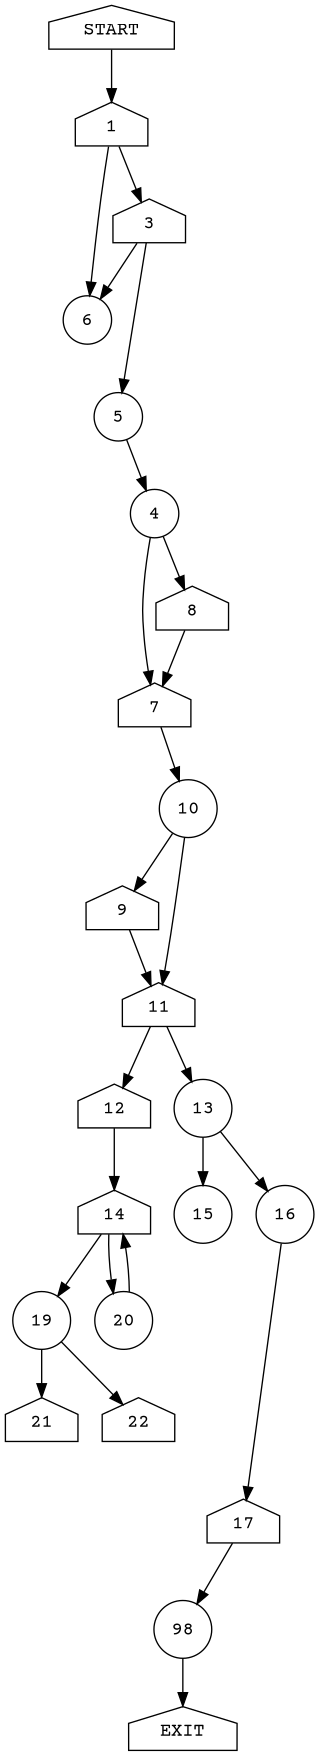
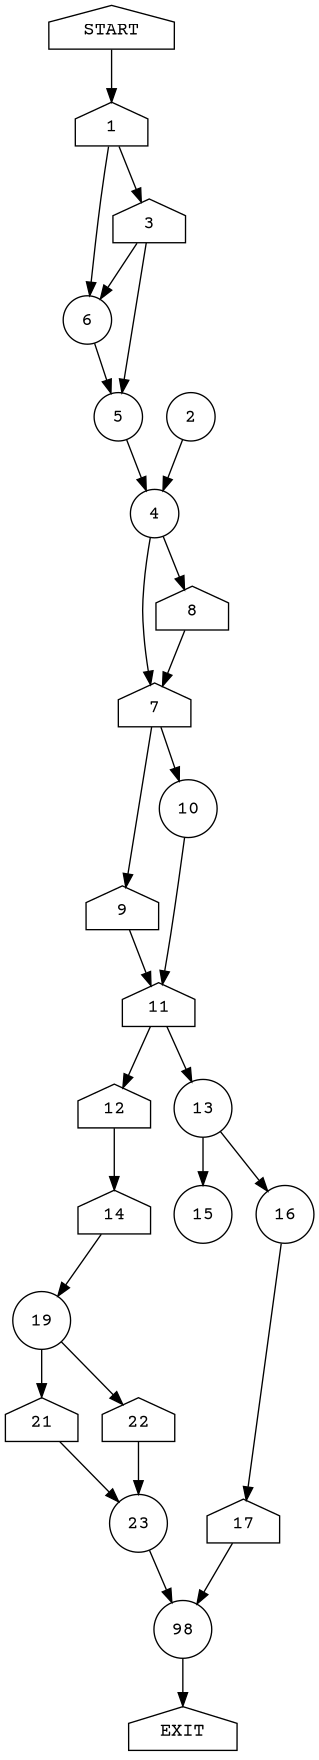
none -> (101, 362)
none -> (191, 417)
(157, 856) -> (140, 801)
(124, 1320) -> none
none -> (138, 1523)
